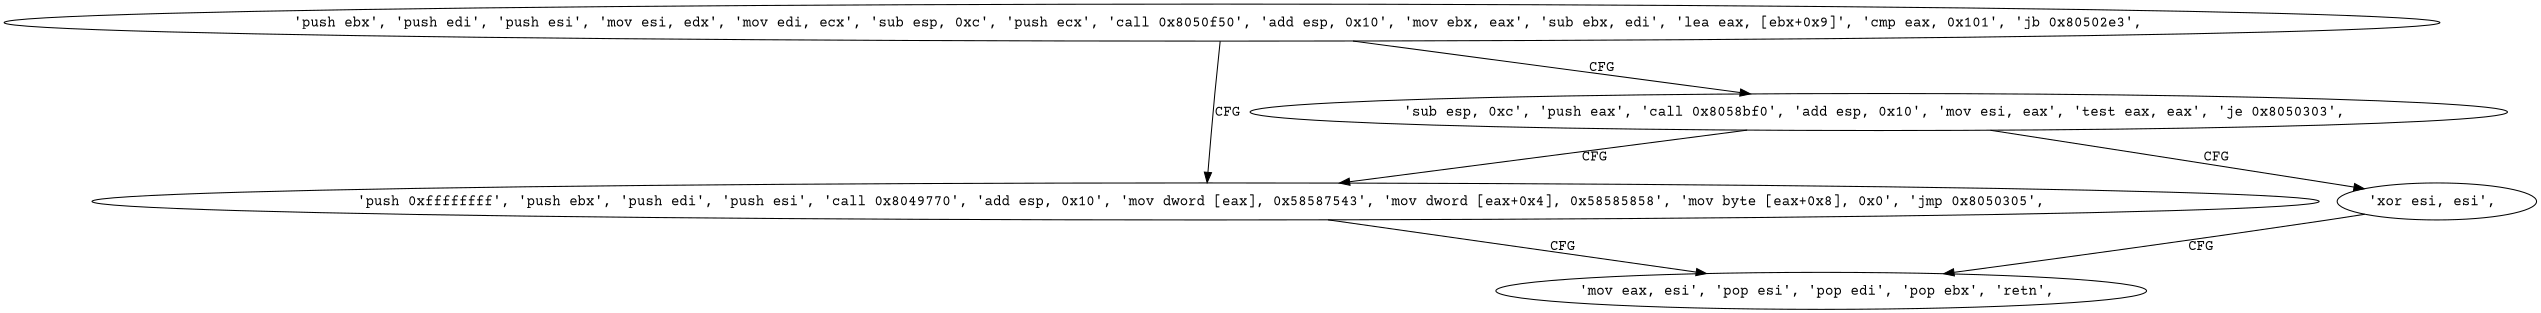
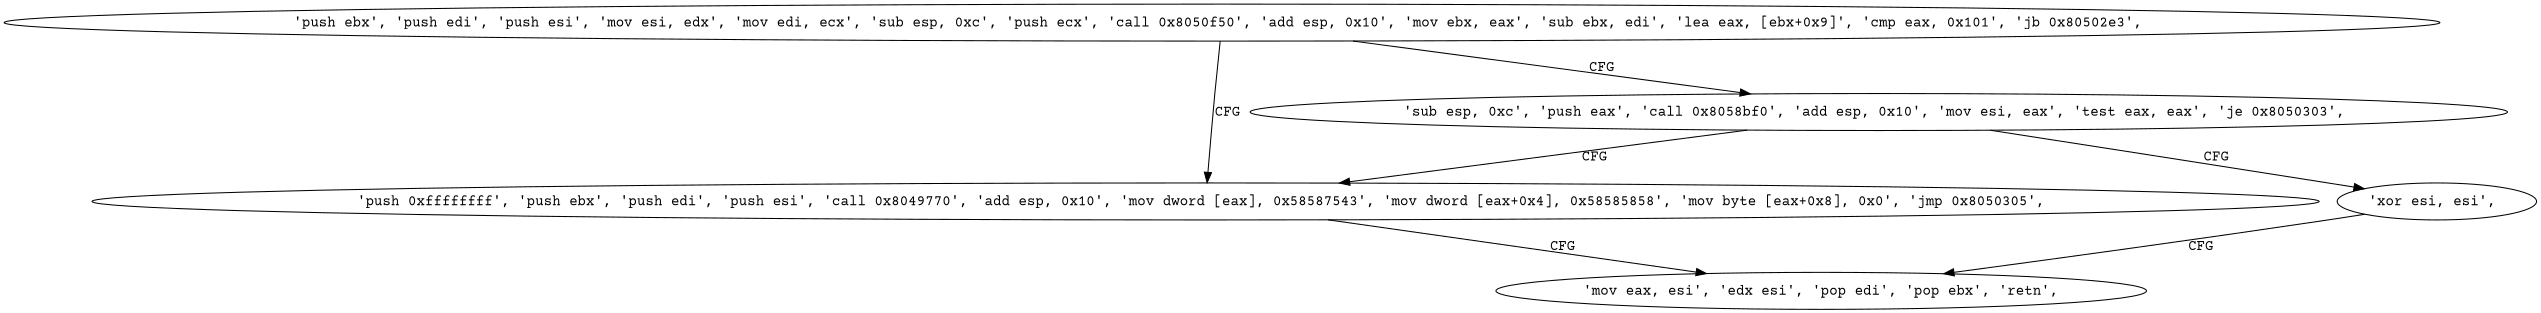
(1821, 291) -> (1821, 291)
